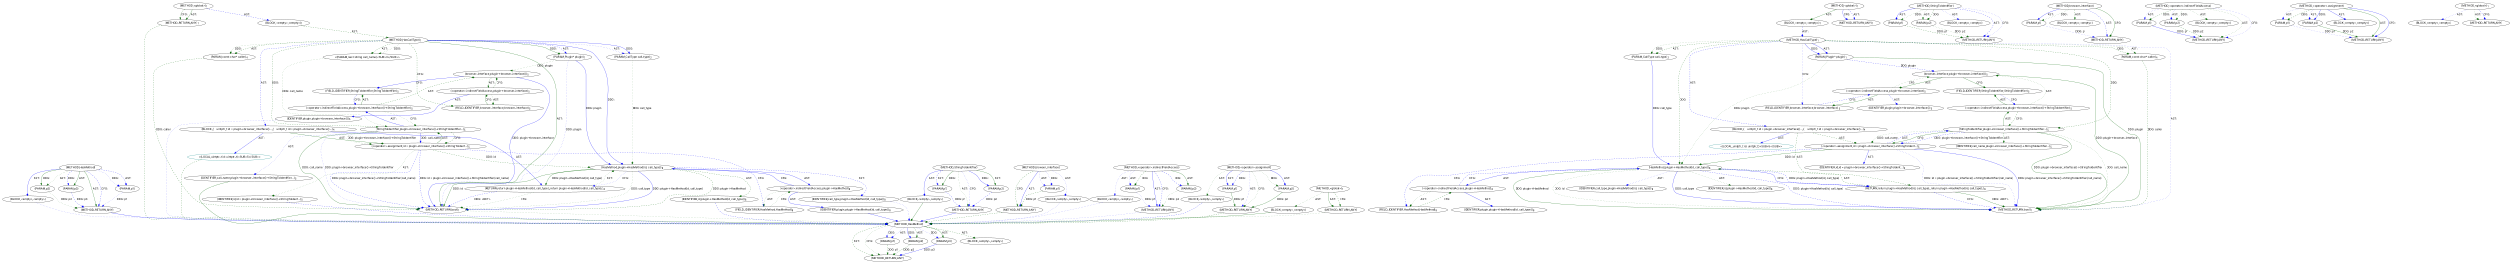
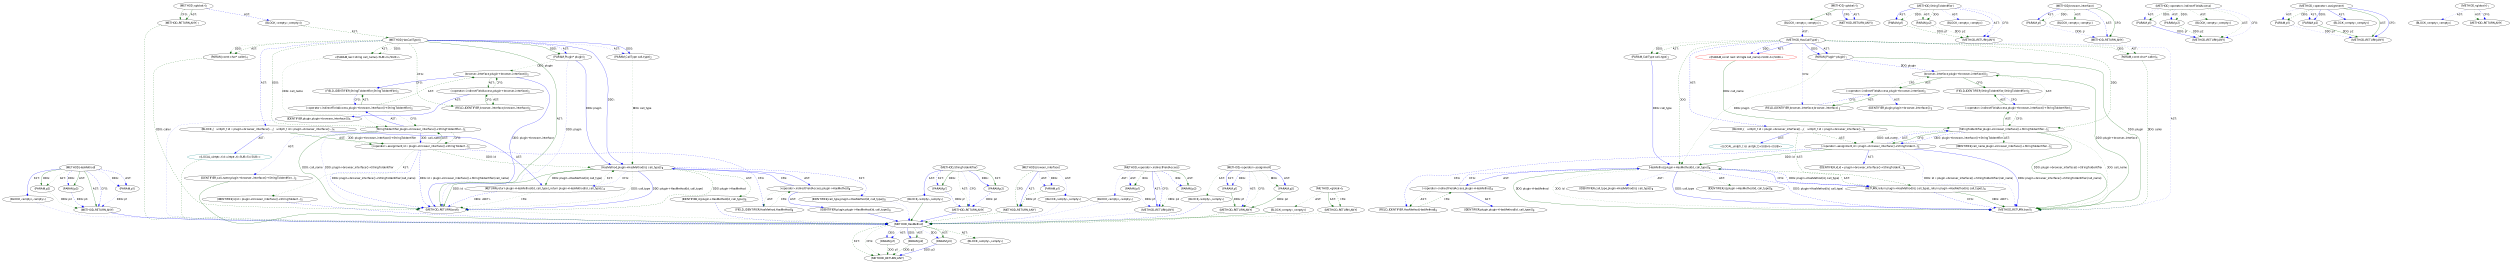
none -> (1746, 57)
